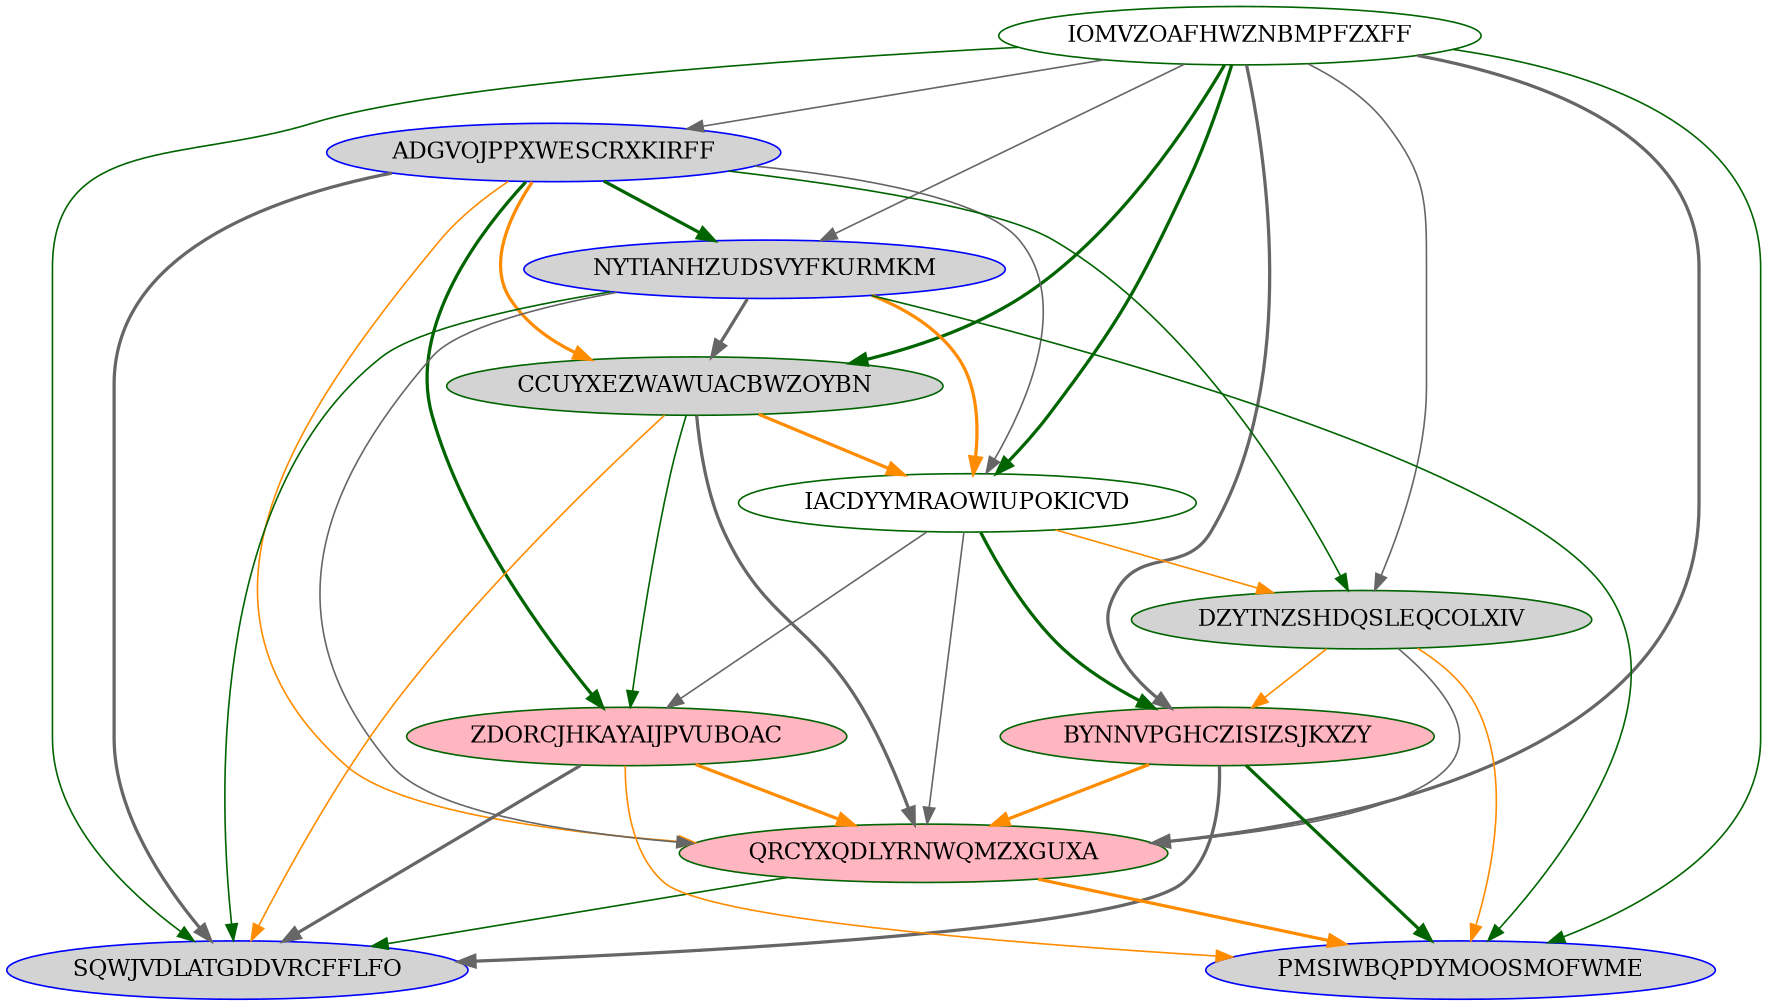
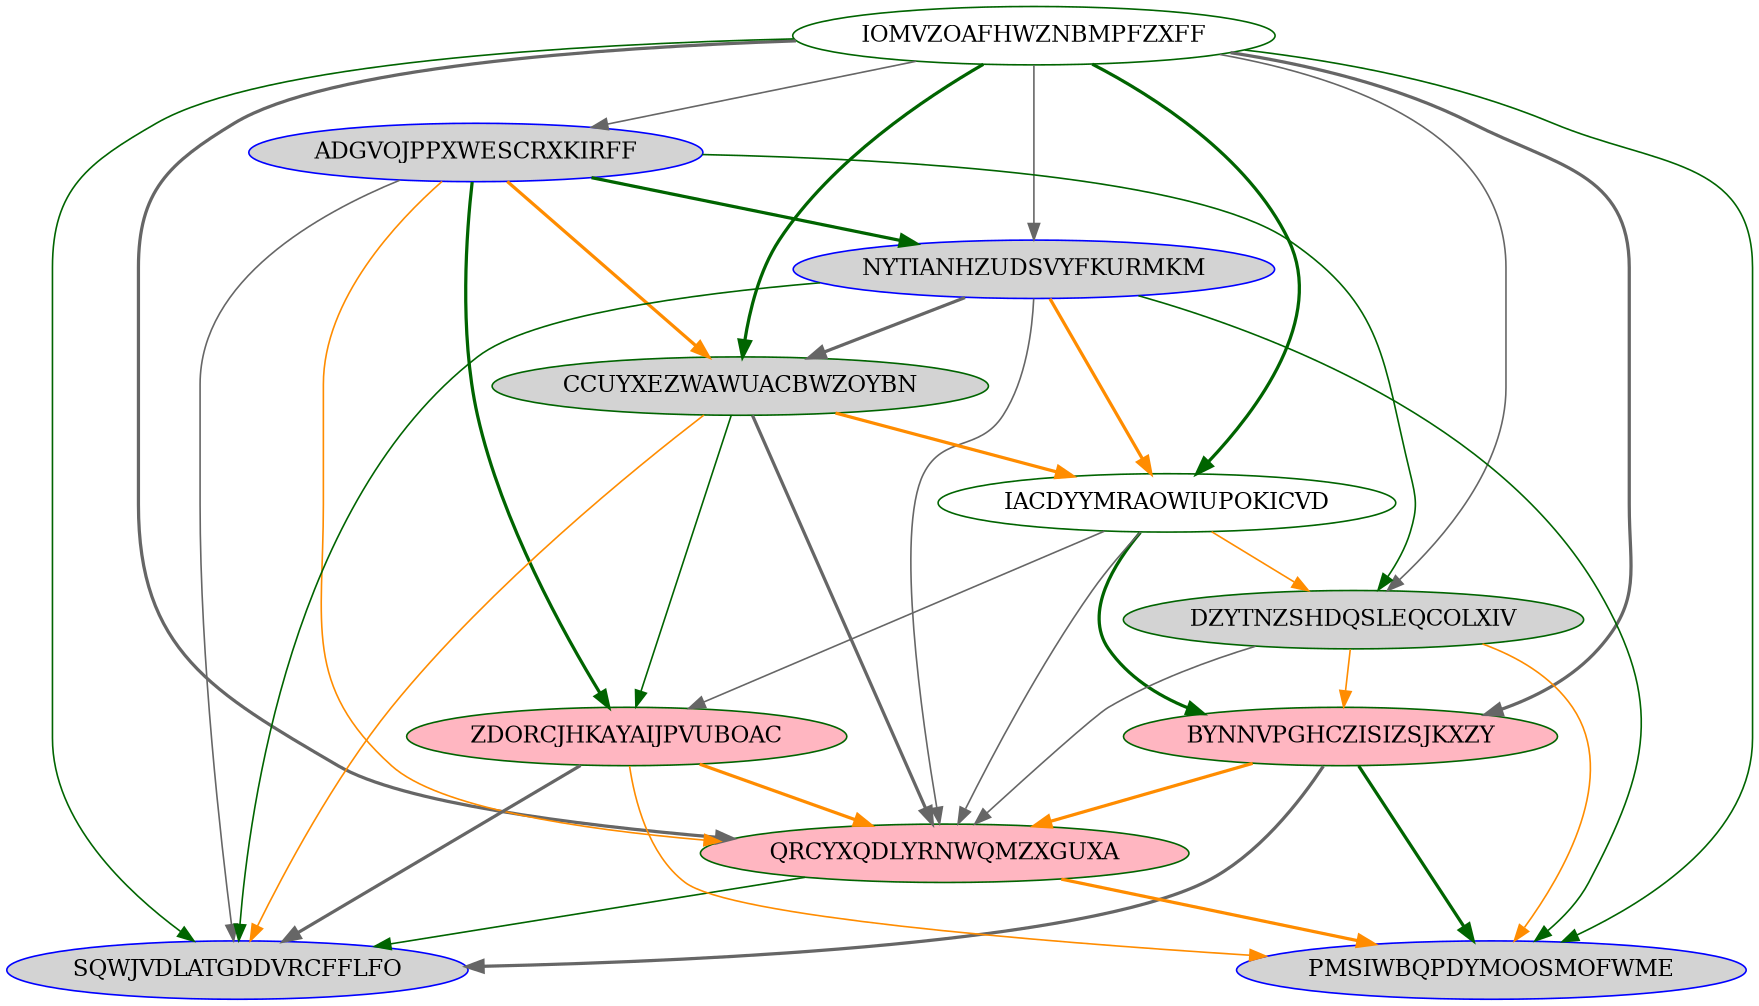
(1012, 234) -> none
(114, 479) -> (200, 504)
